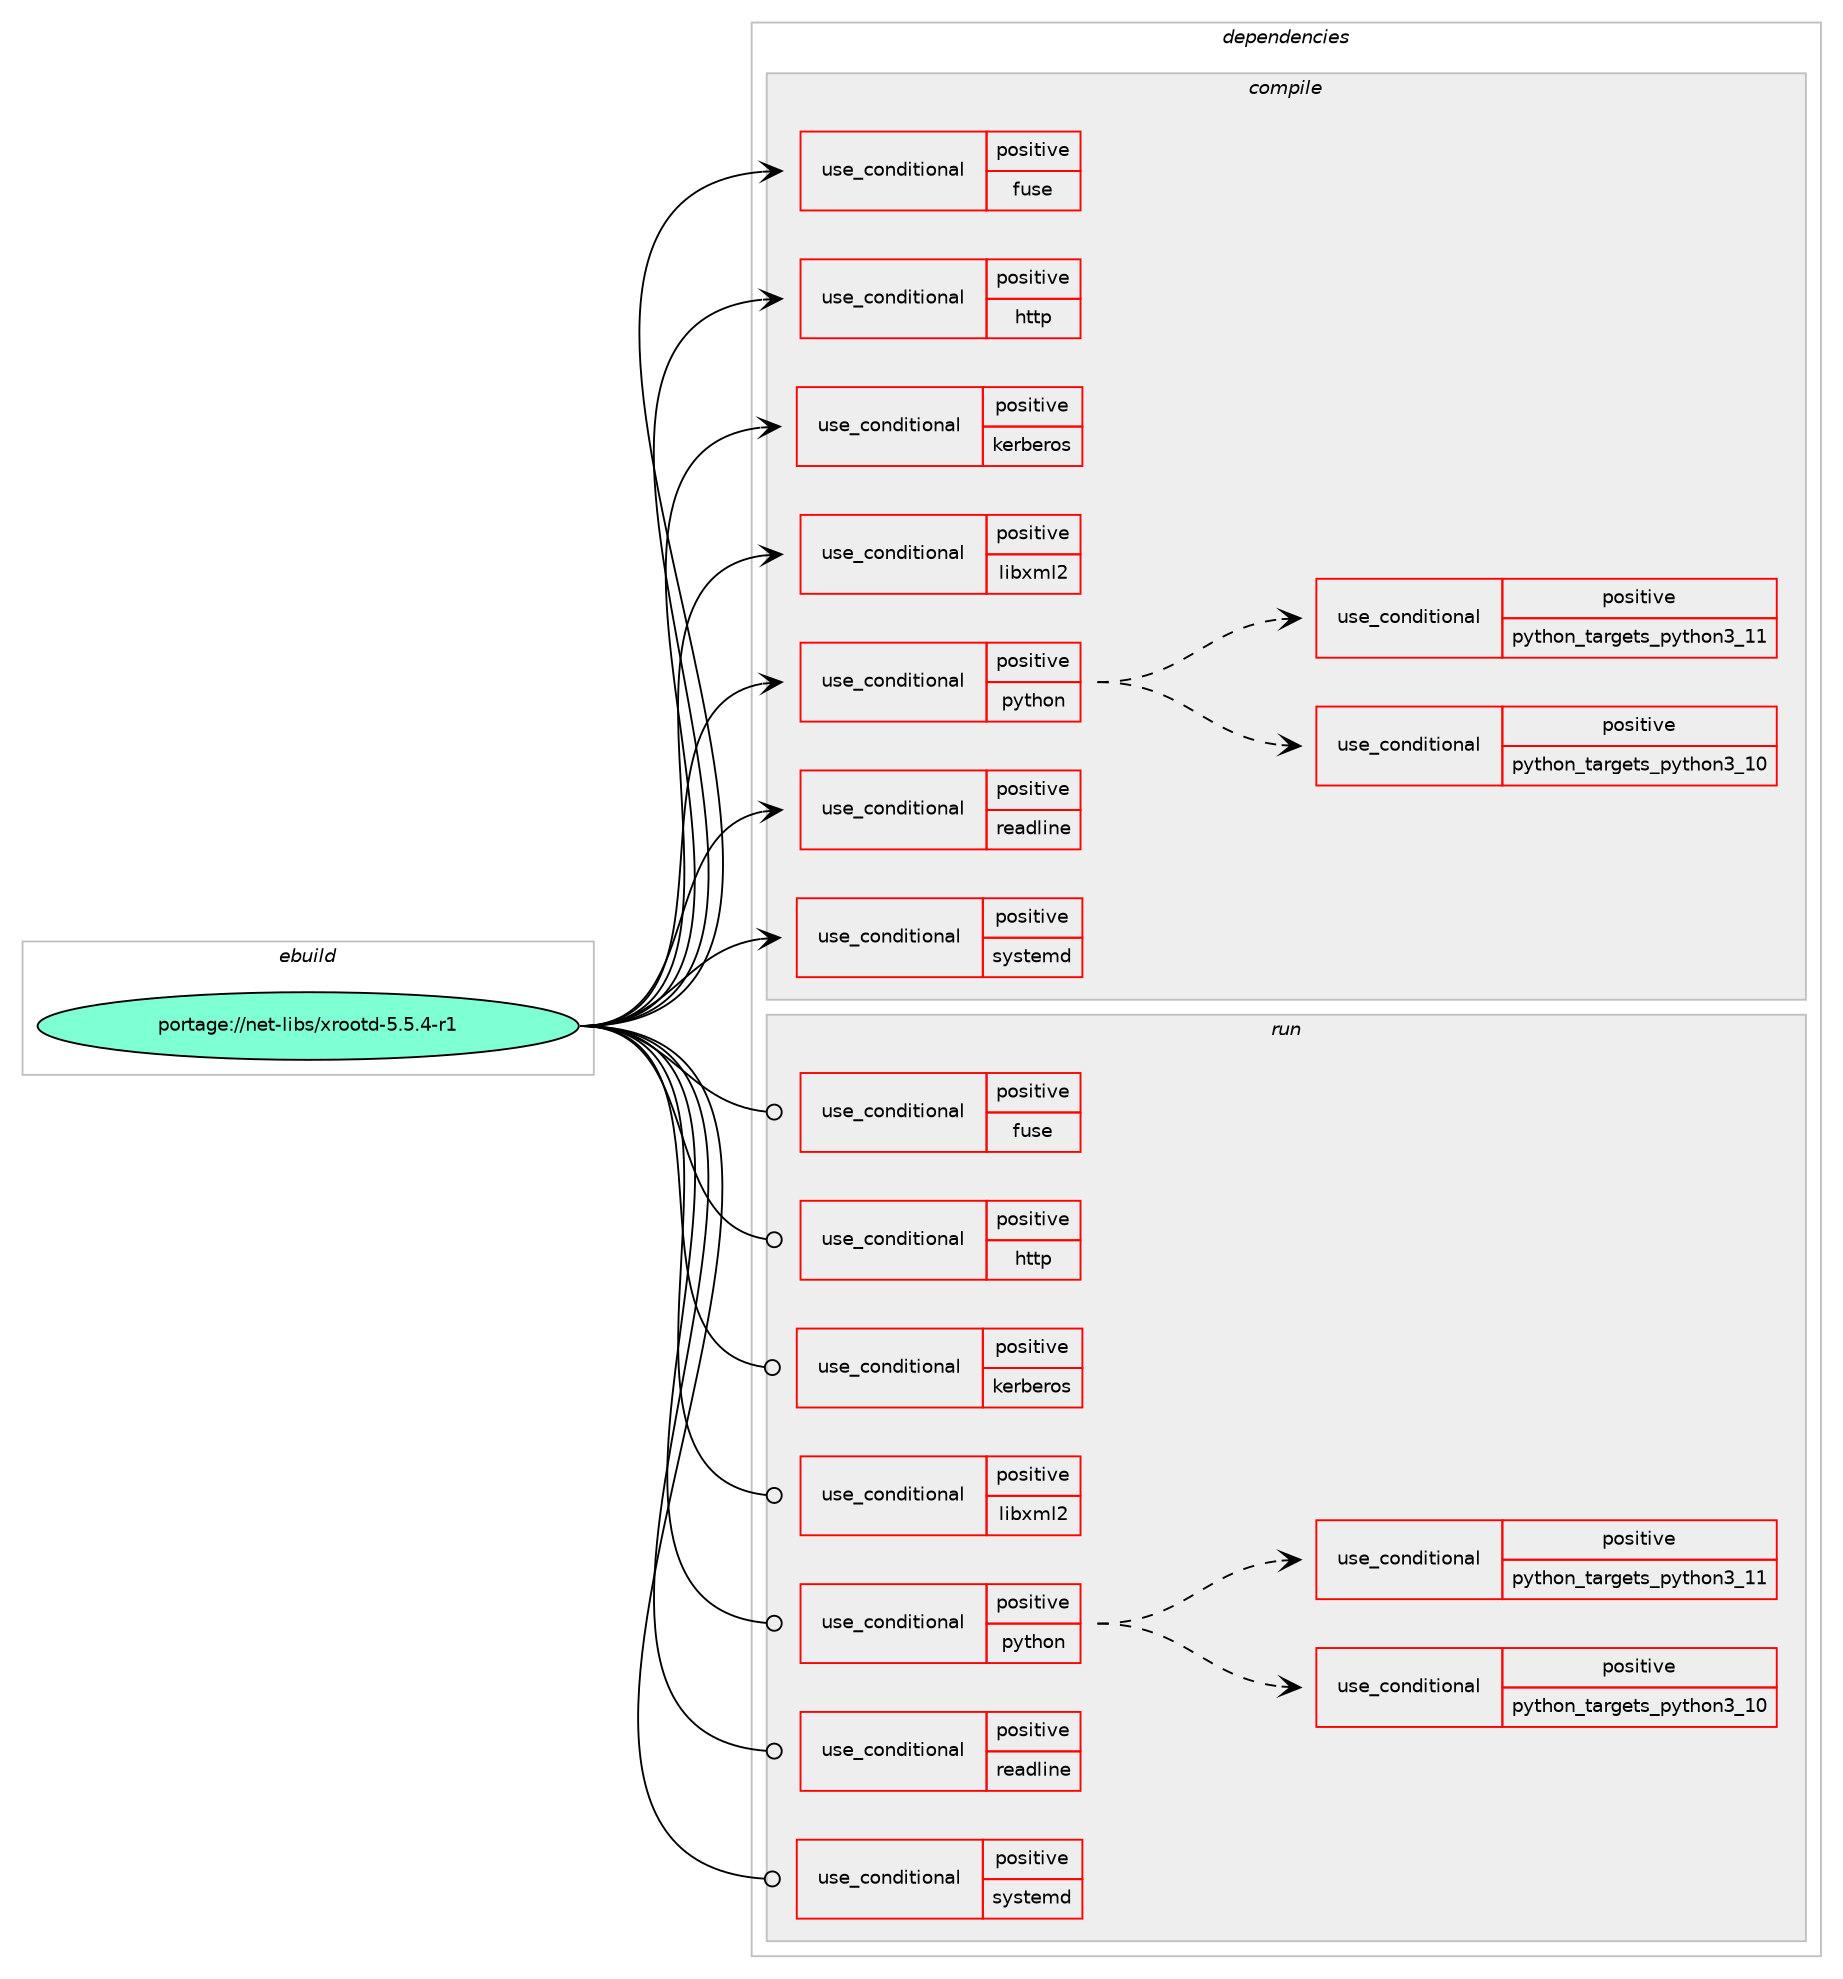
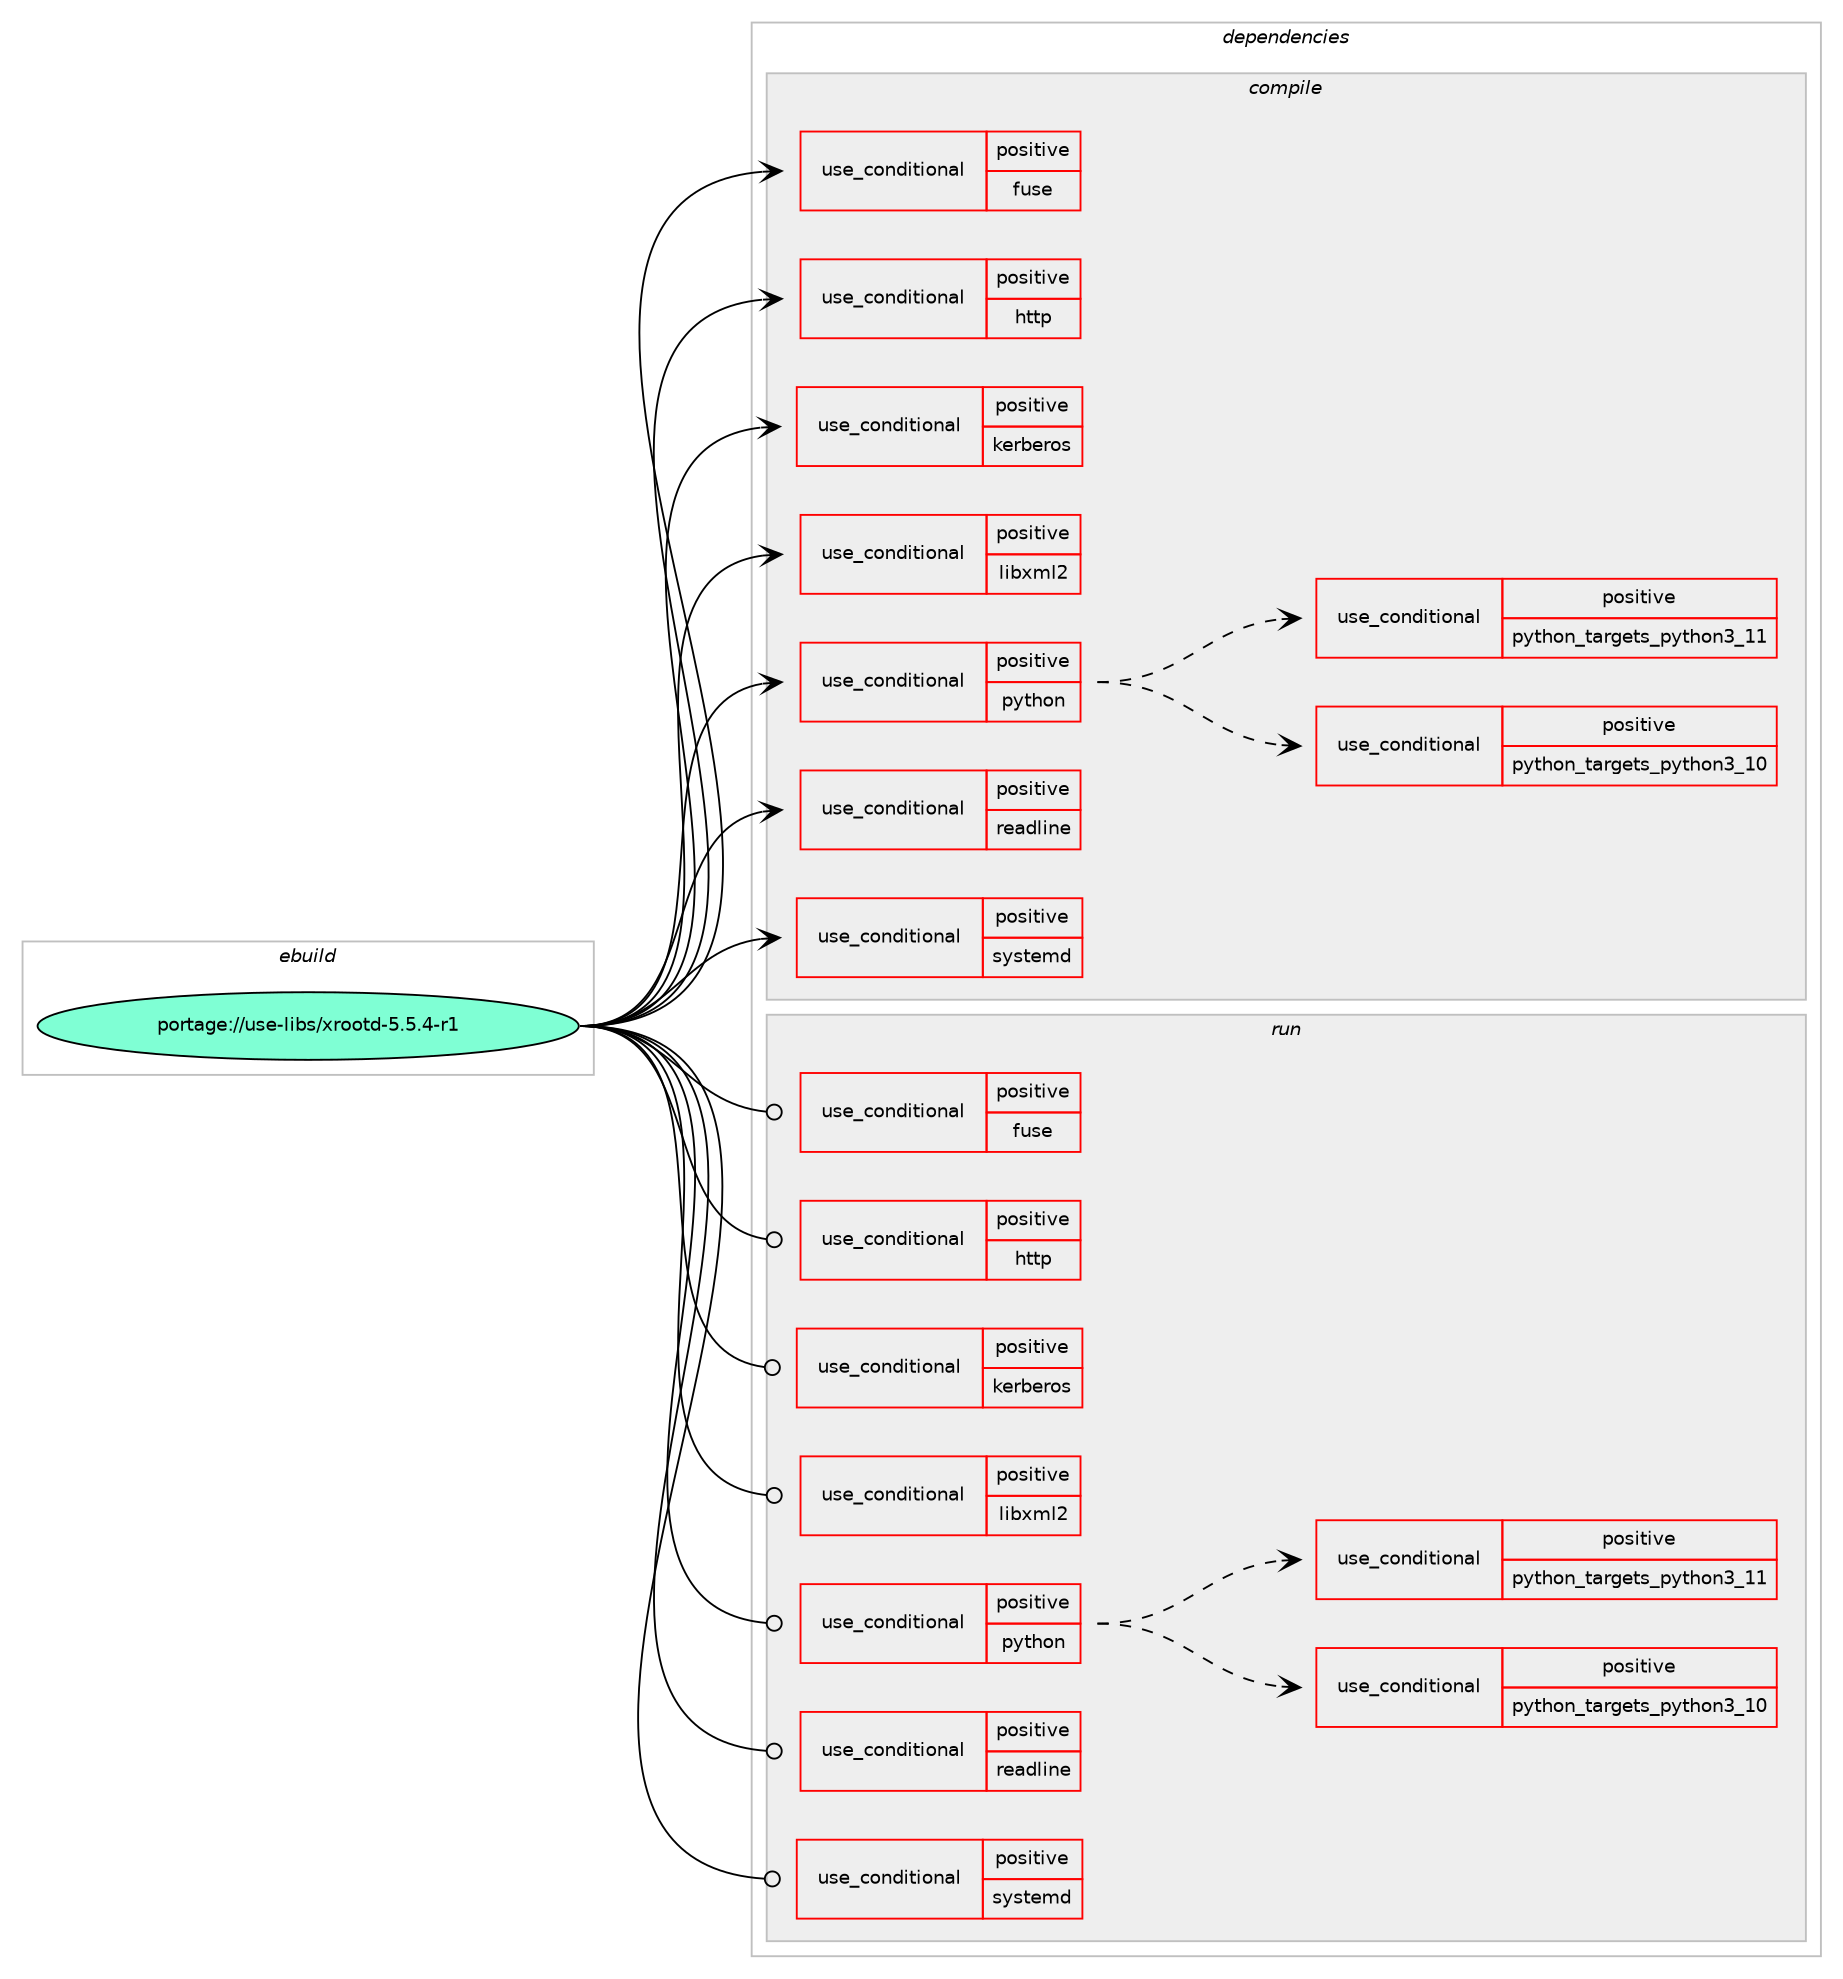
(308, 1026) -> (308, 1026)
